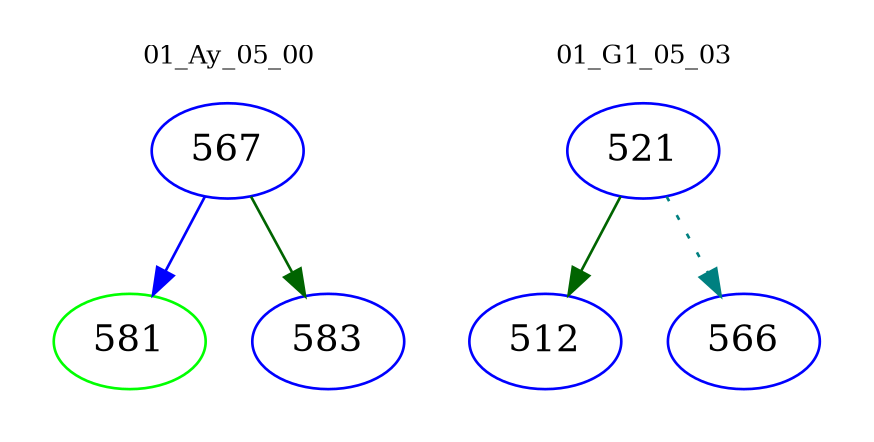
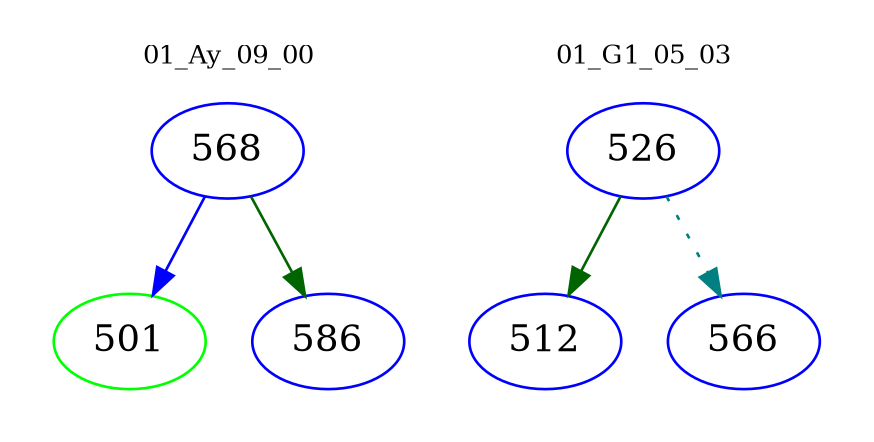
(229, 57) -> (229, 57)
(228, 151) -> (228, 151)
(643, 151) -> (643, 151)
(130, 341) -> (130, 341)
(328, 341) -> (328, 341)
